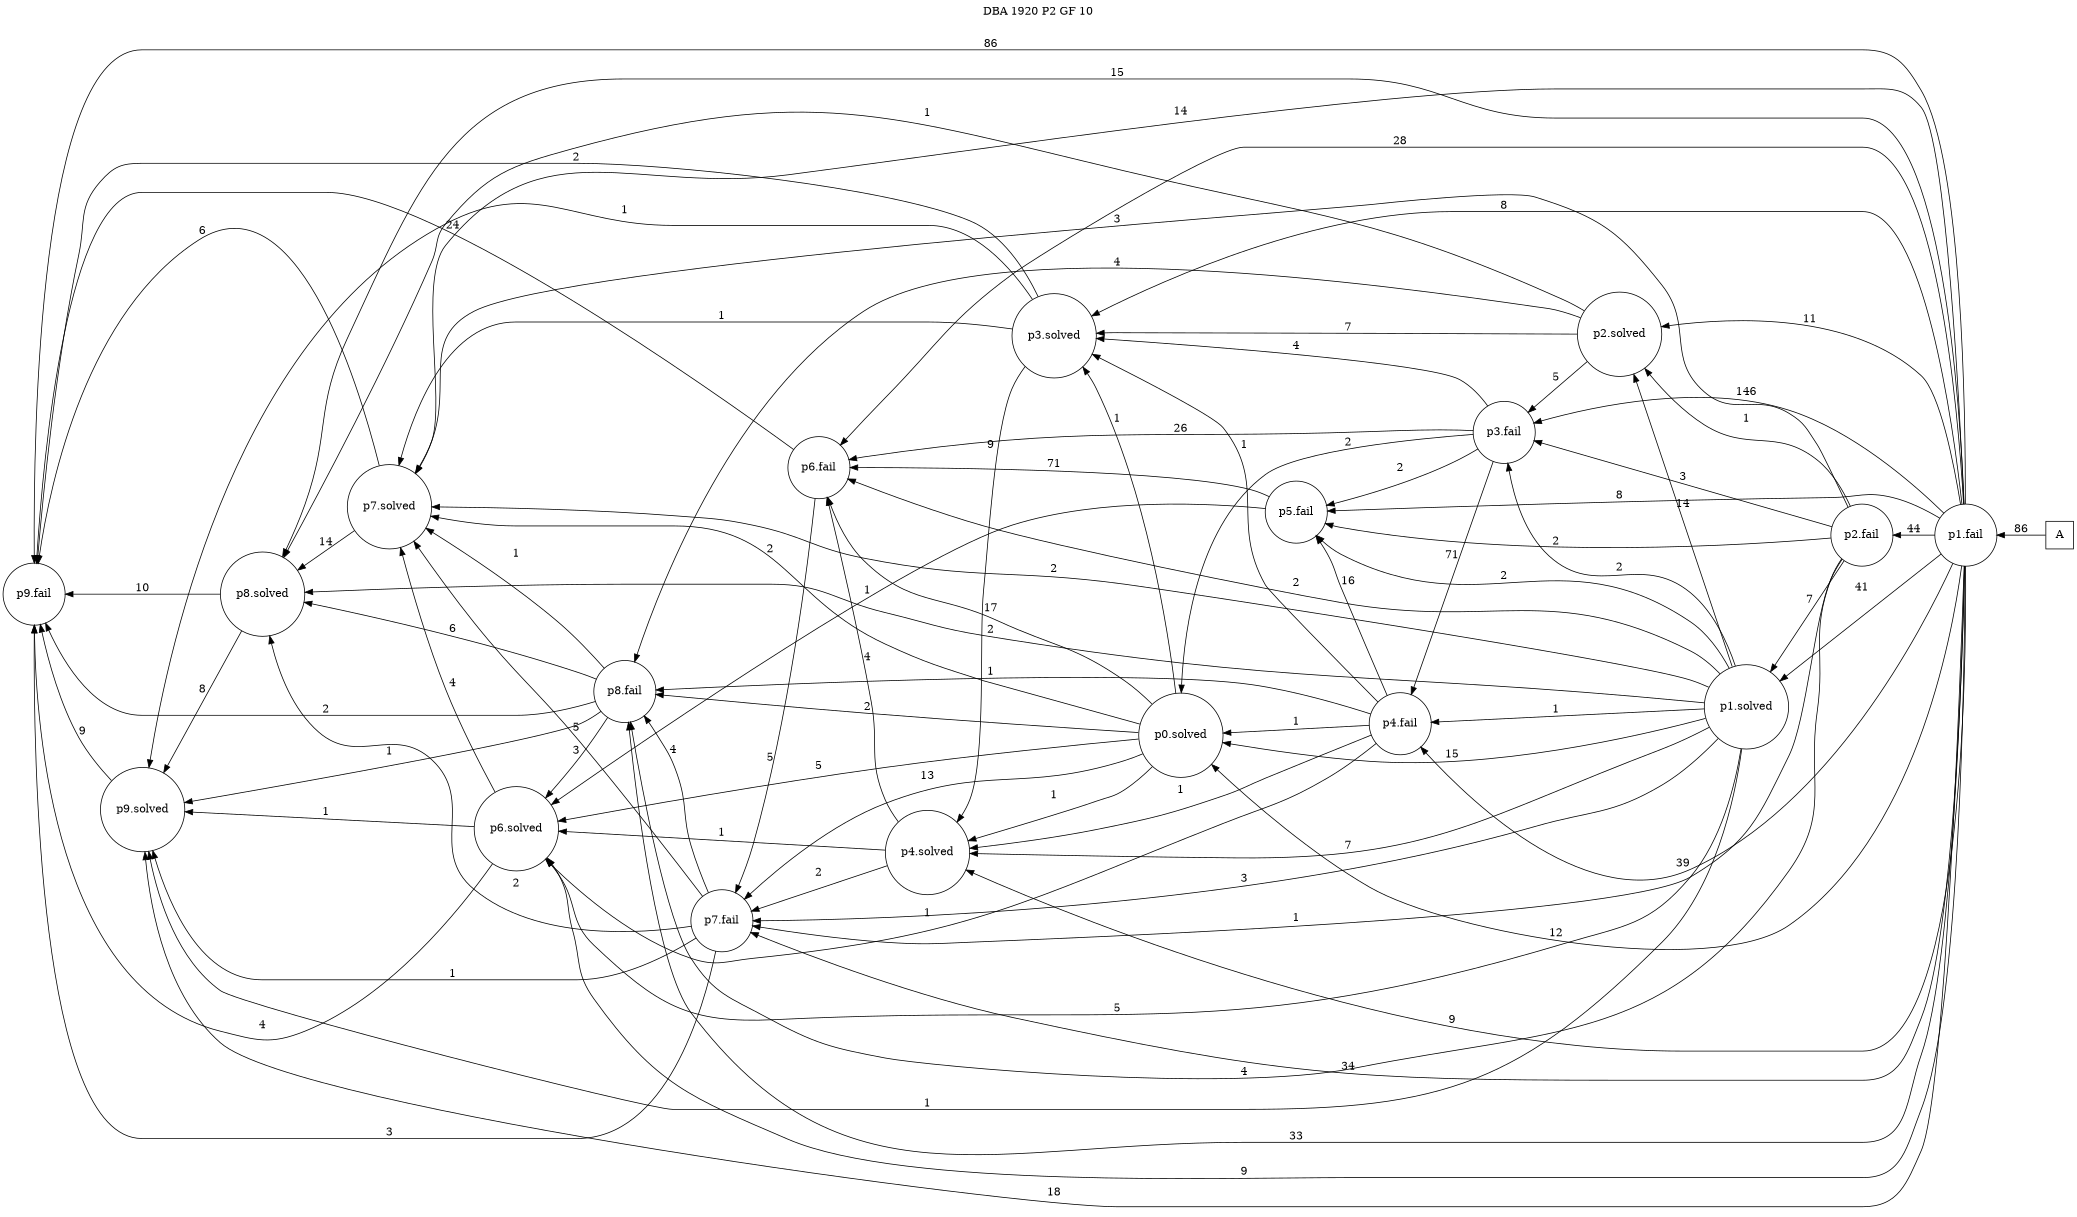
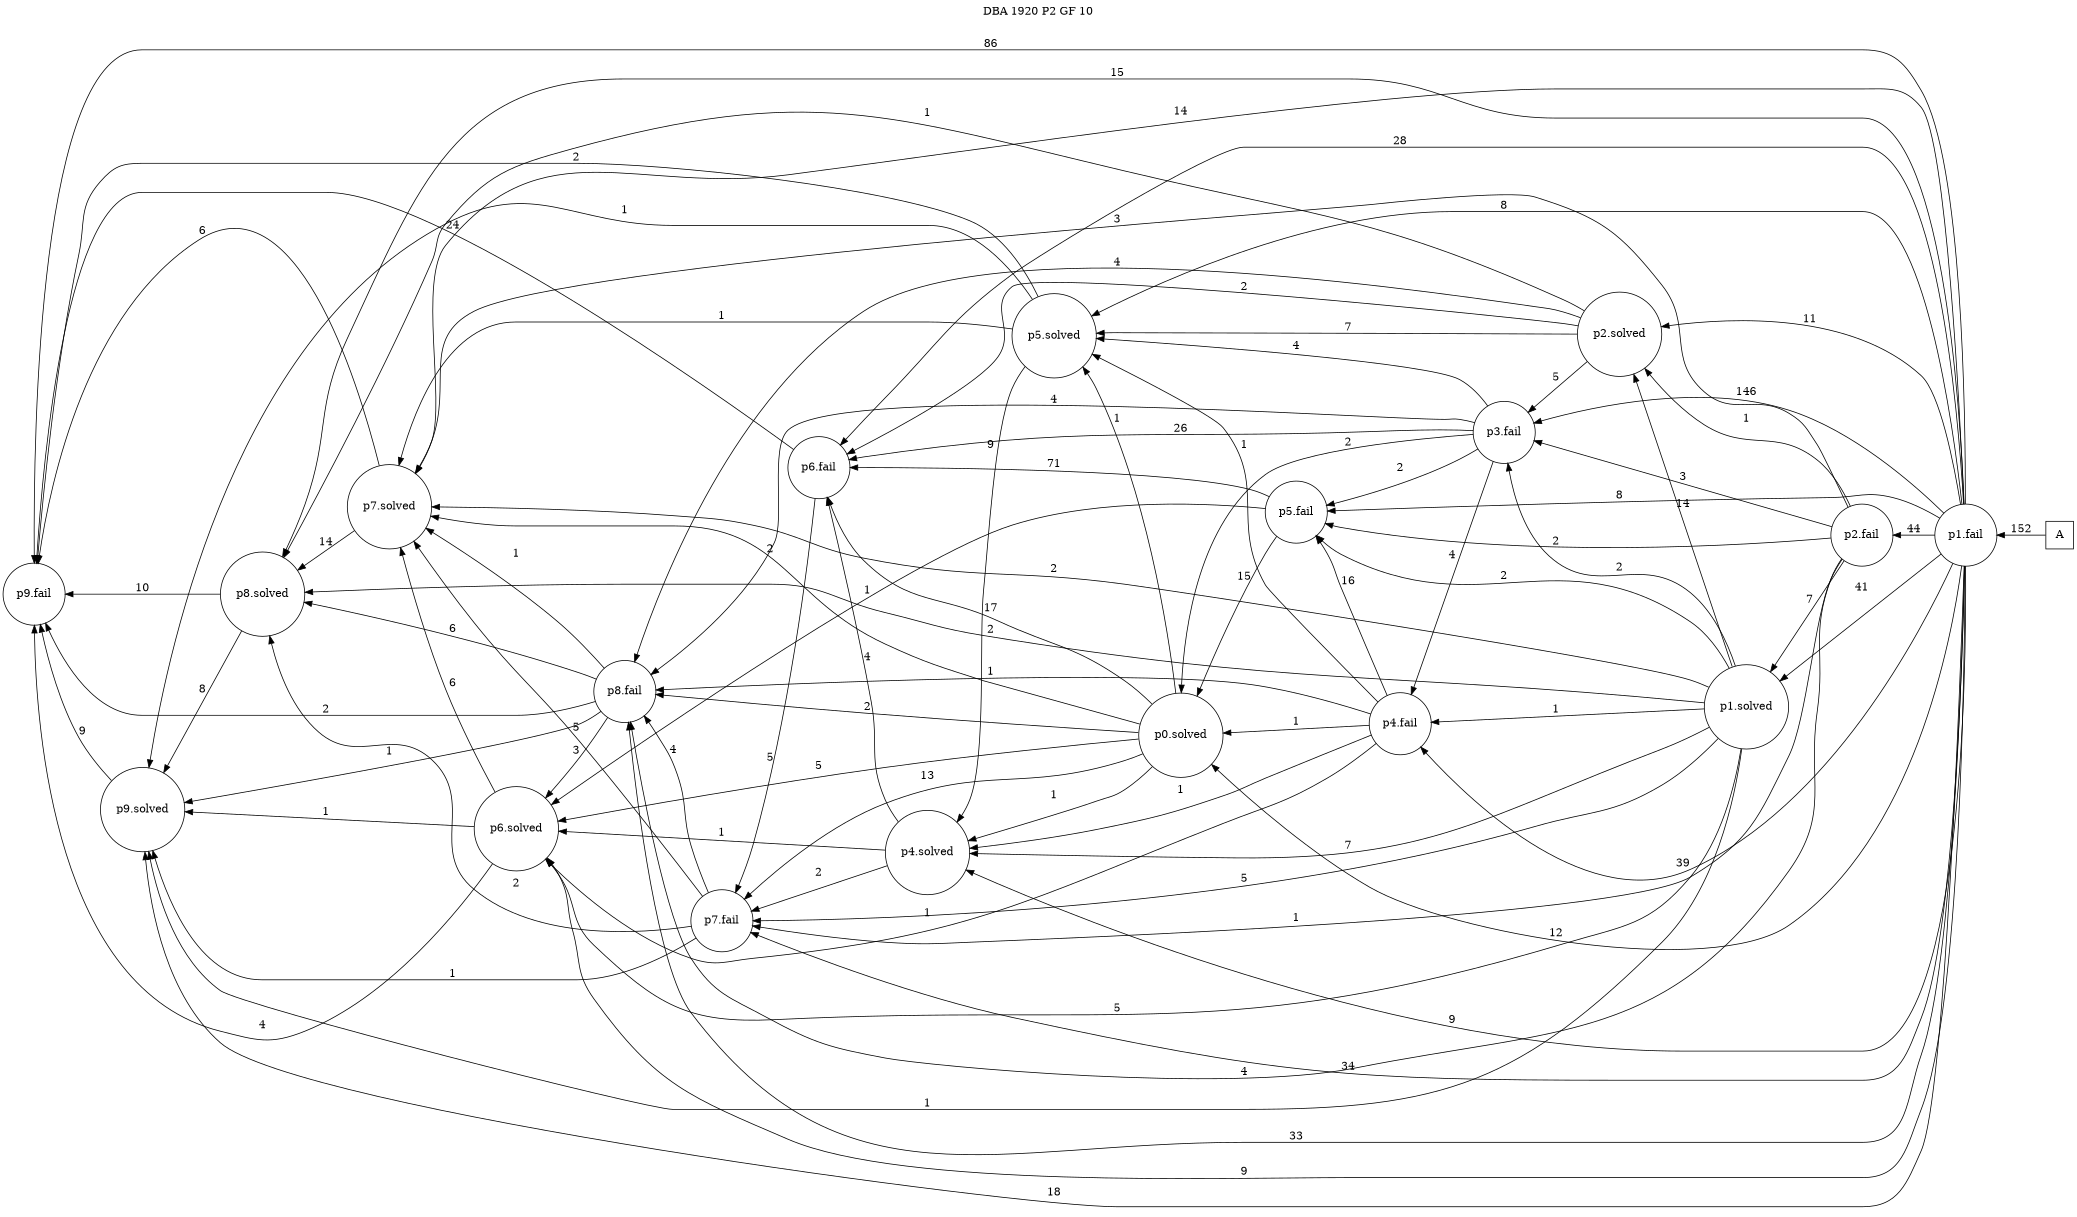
(1054, 336) -> (1054, 336)
none -> (986, 406)
(2021, 529) -> (2021, 529)
(1452, 555) -> (1452, 555)
(1288, 593) -> (1172, 288)
(453, 683) -> (453, 683)
(1469, 760) -> (1235, 611)
(1244, 879) -> (1244, 879)
(216, 1138) -> none
